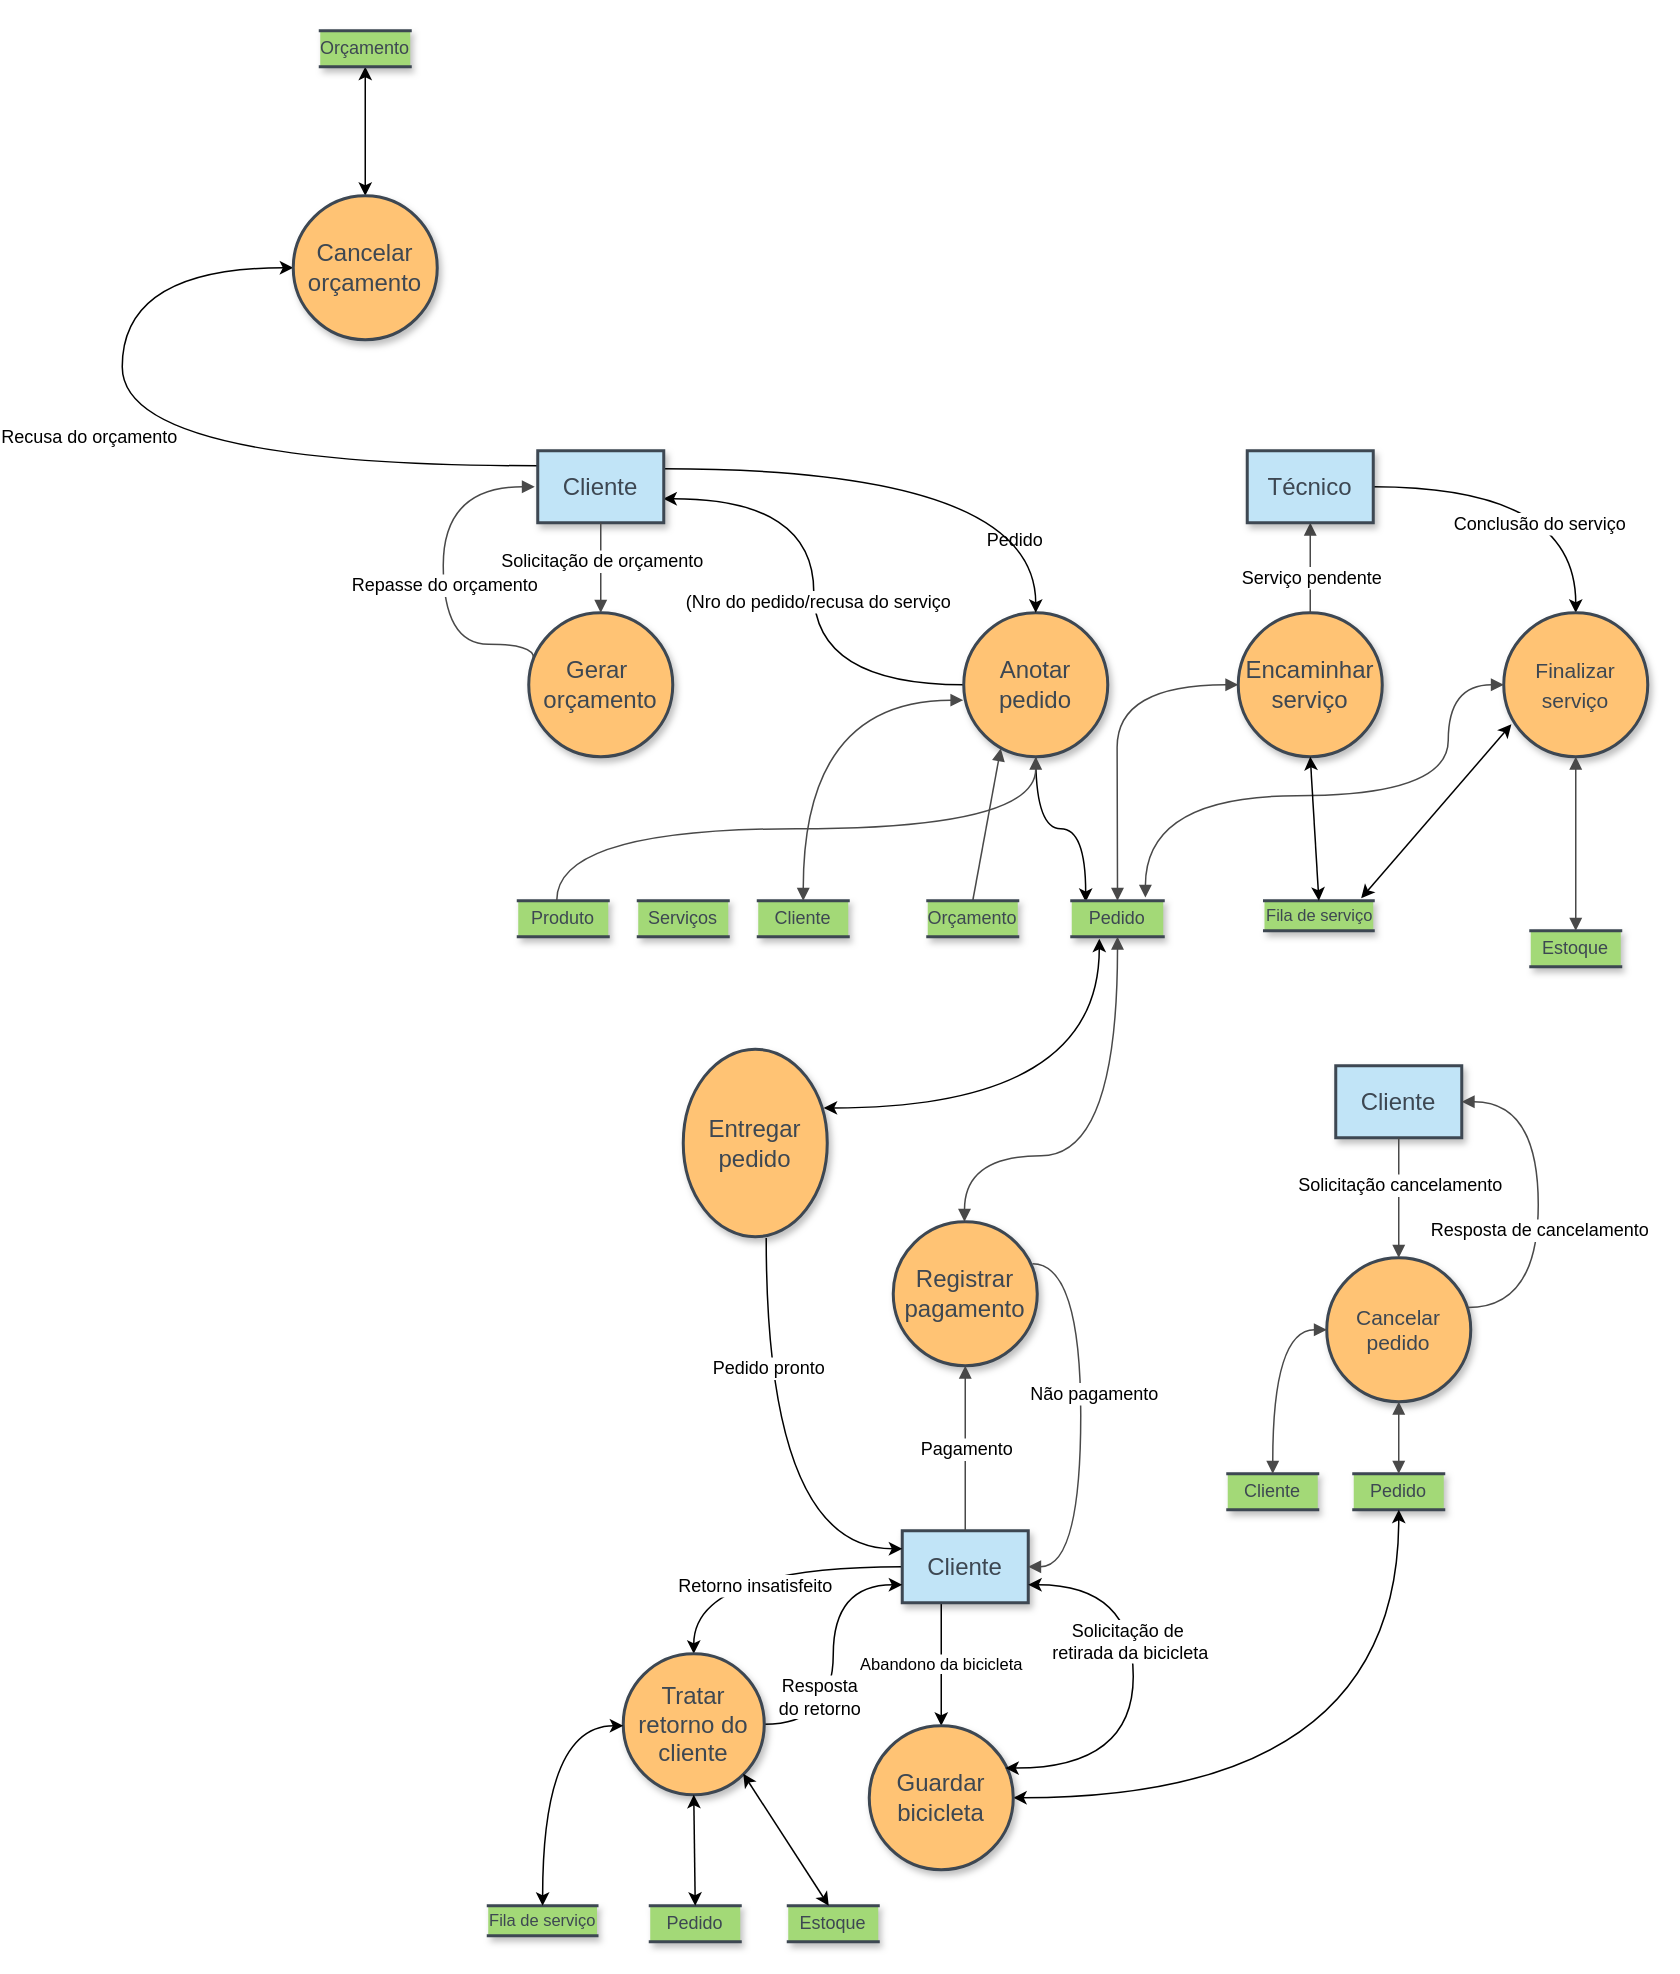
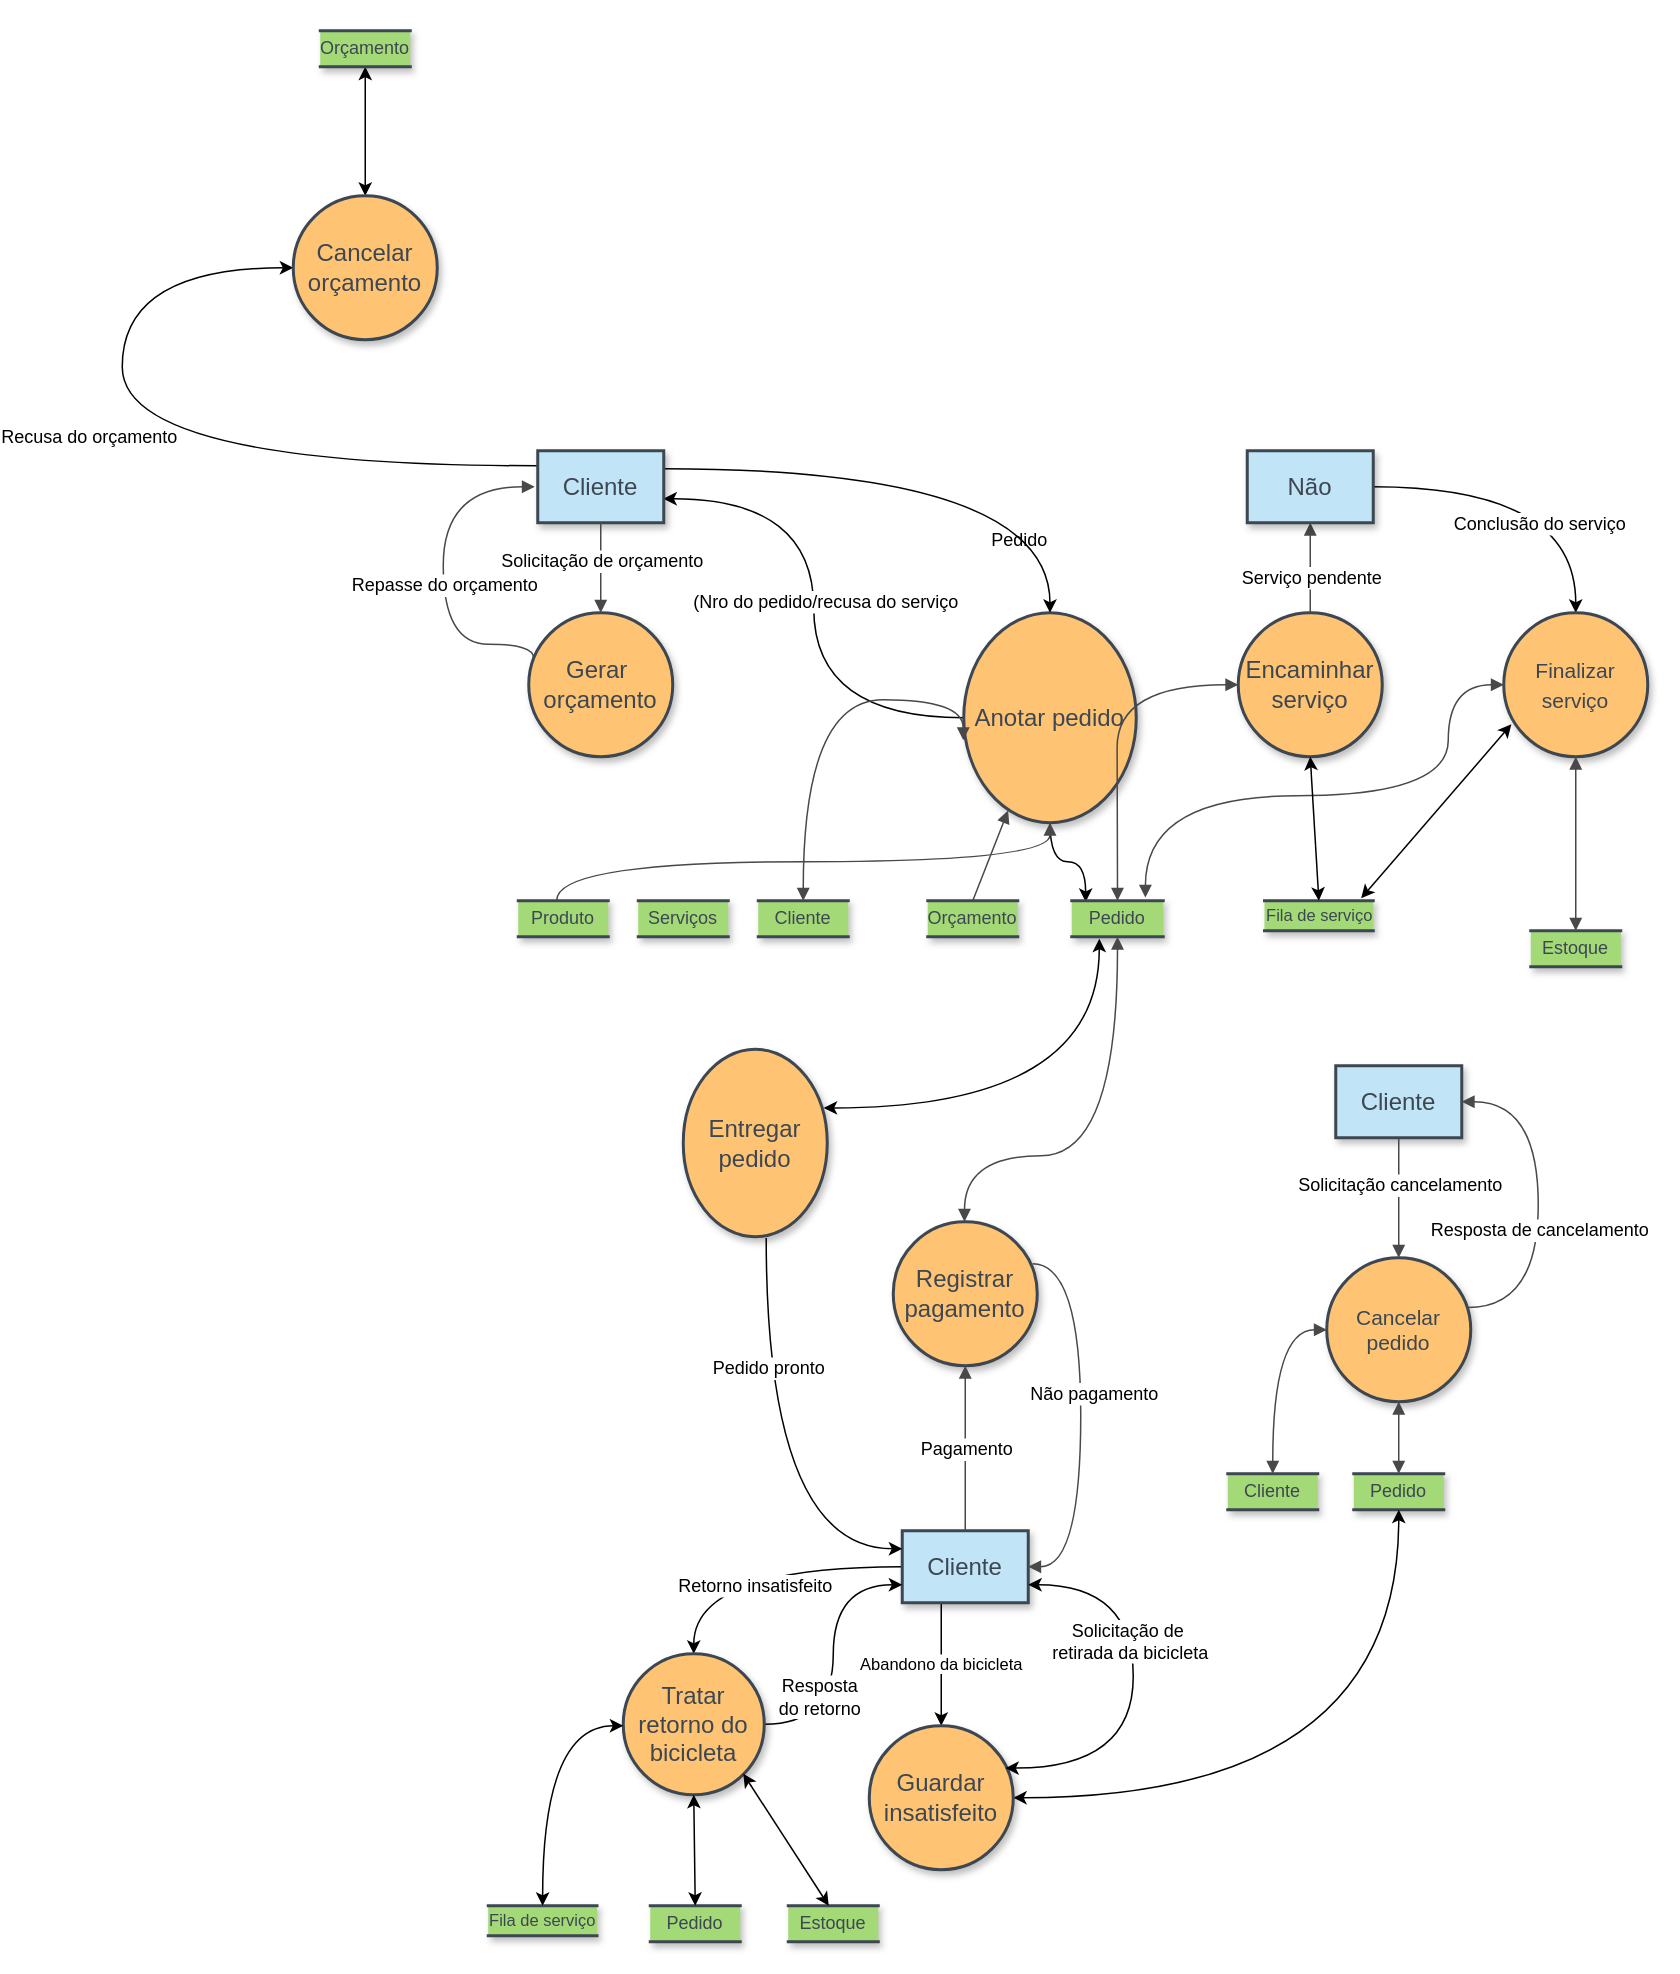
(1310, 487) -> (1310, 487)
(1036, 685) -> (1050, 718)
(694, 1724) -> (694, 1724)
(941, 1798) -> (941, 1798)
